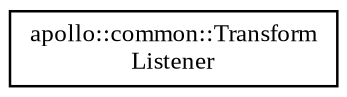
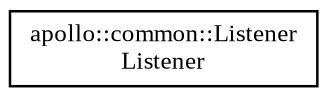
(174, 49) -> (164, 49)
